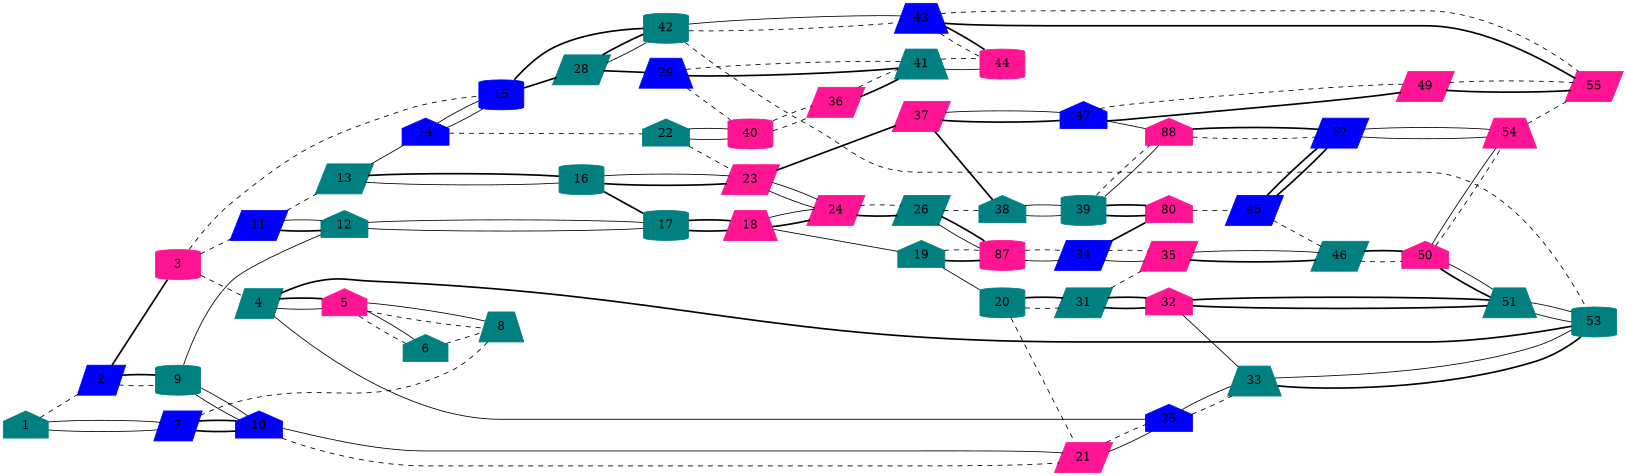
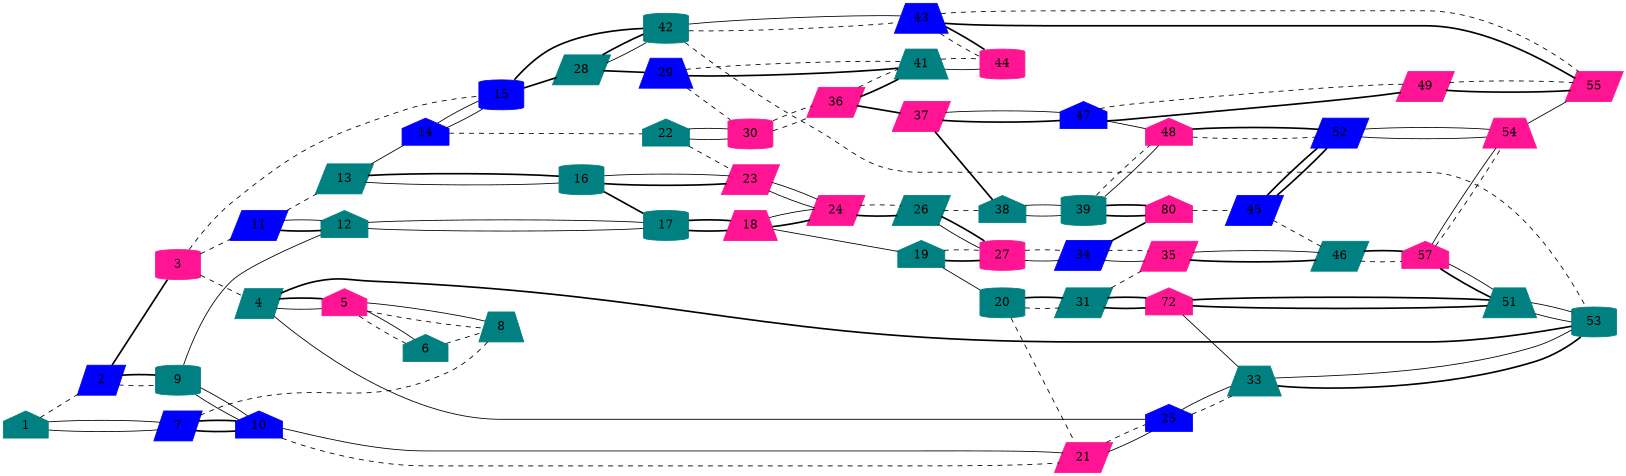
(1547, 113) -> (1547, 113)
(1169, 133) -> (1169, 133)
(750, 134) -> (750, 134)
(836, 148) -> (879, 109)
(1002, 255) -> (1002, 255)
(1425, 256) -> (1425, 256)
(1169, 303) -> (1169, 303)
